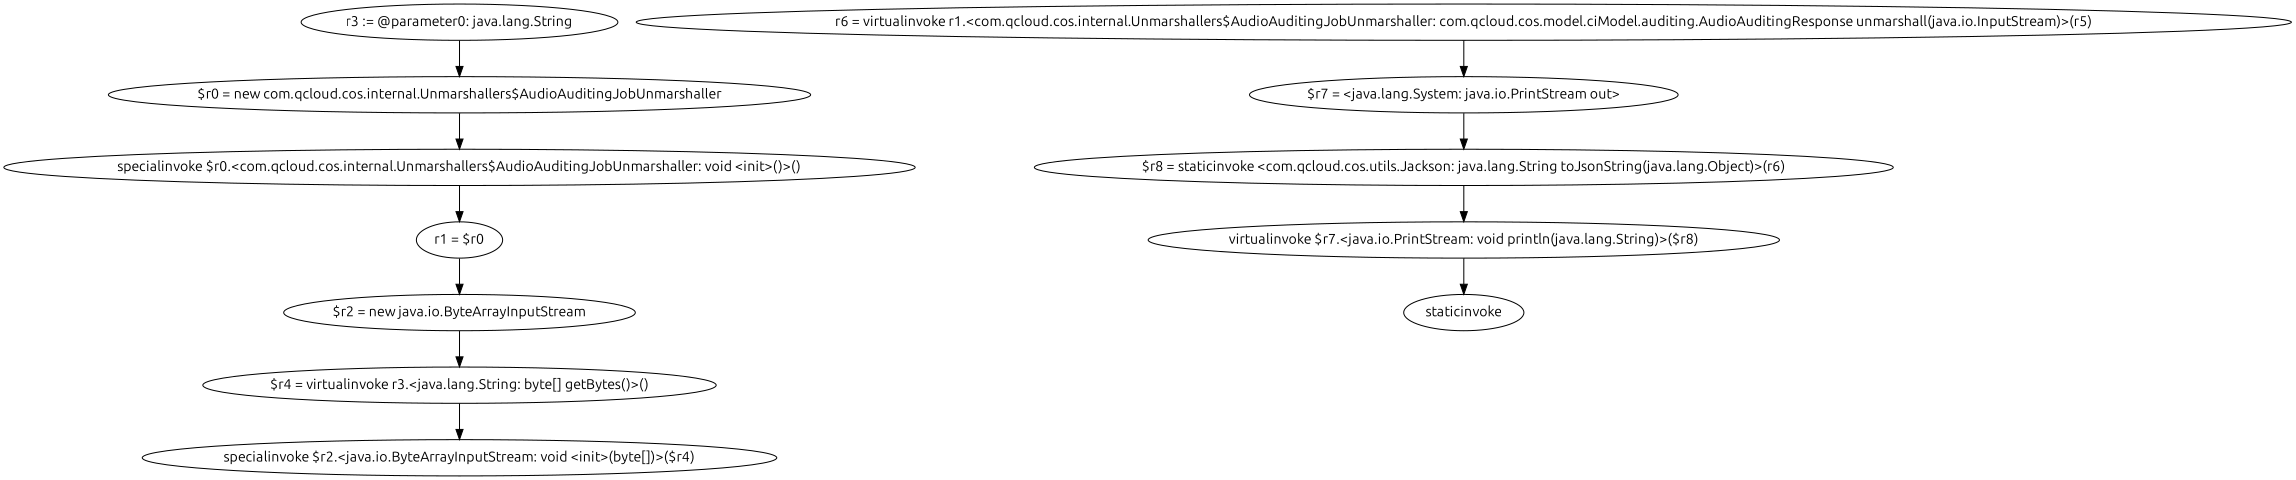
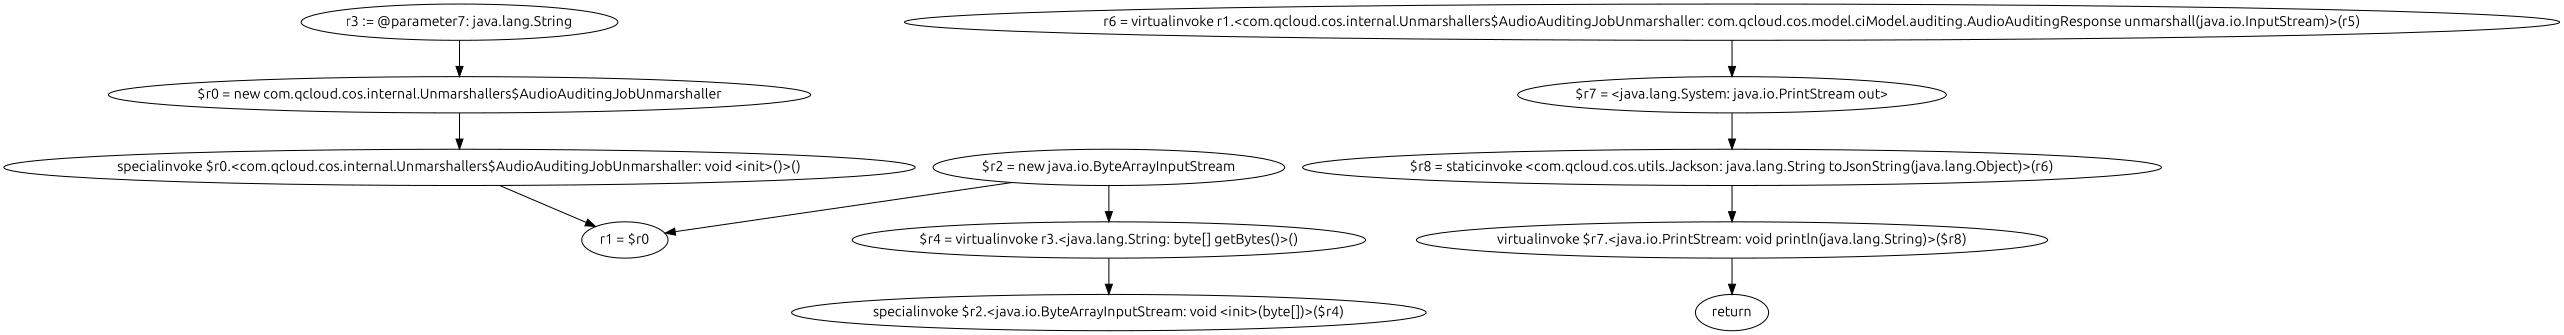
(460, 22) -> (460, 22)
(460, 271) -> (844, 207)
(1464, 313) -> (1732, 313)
